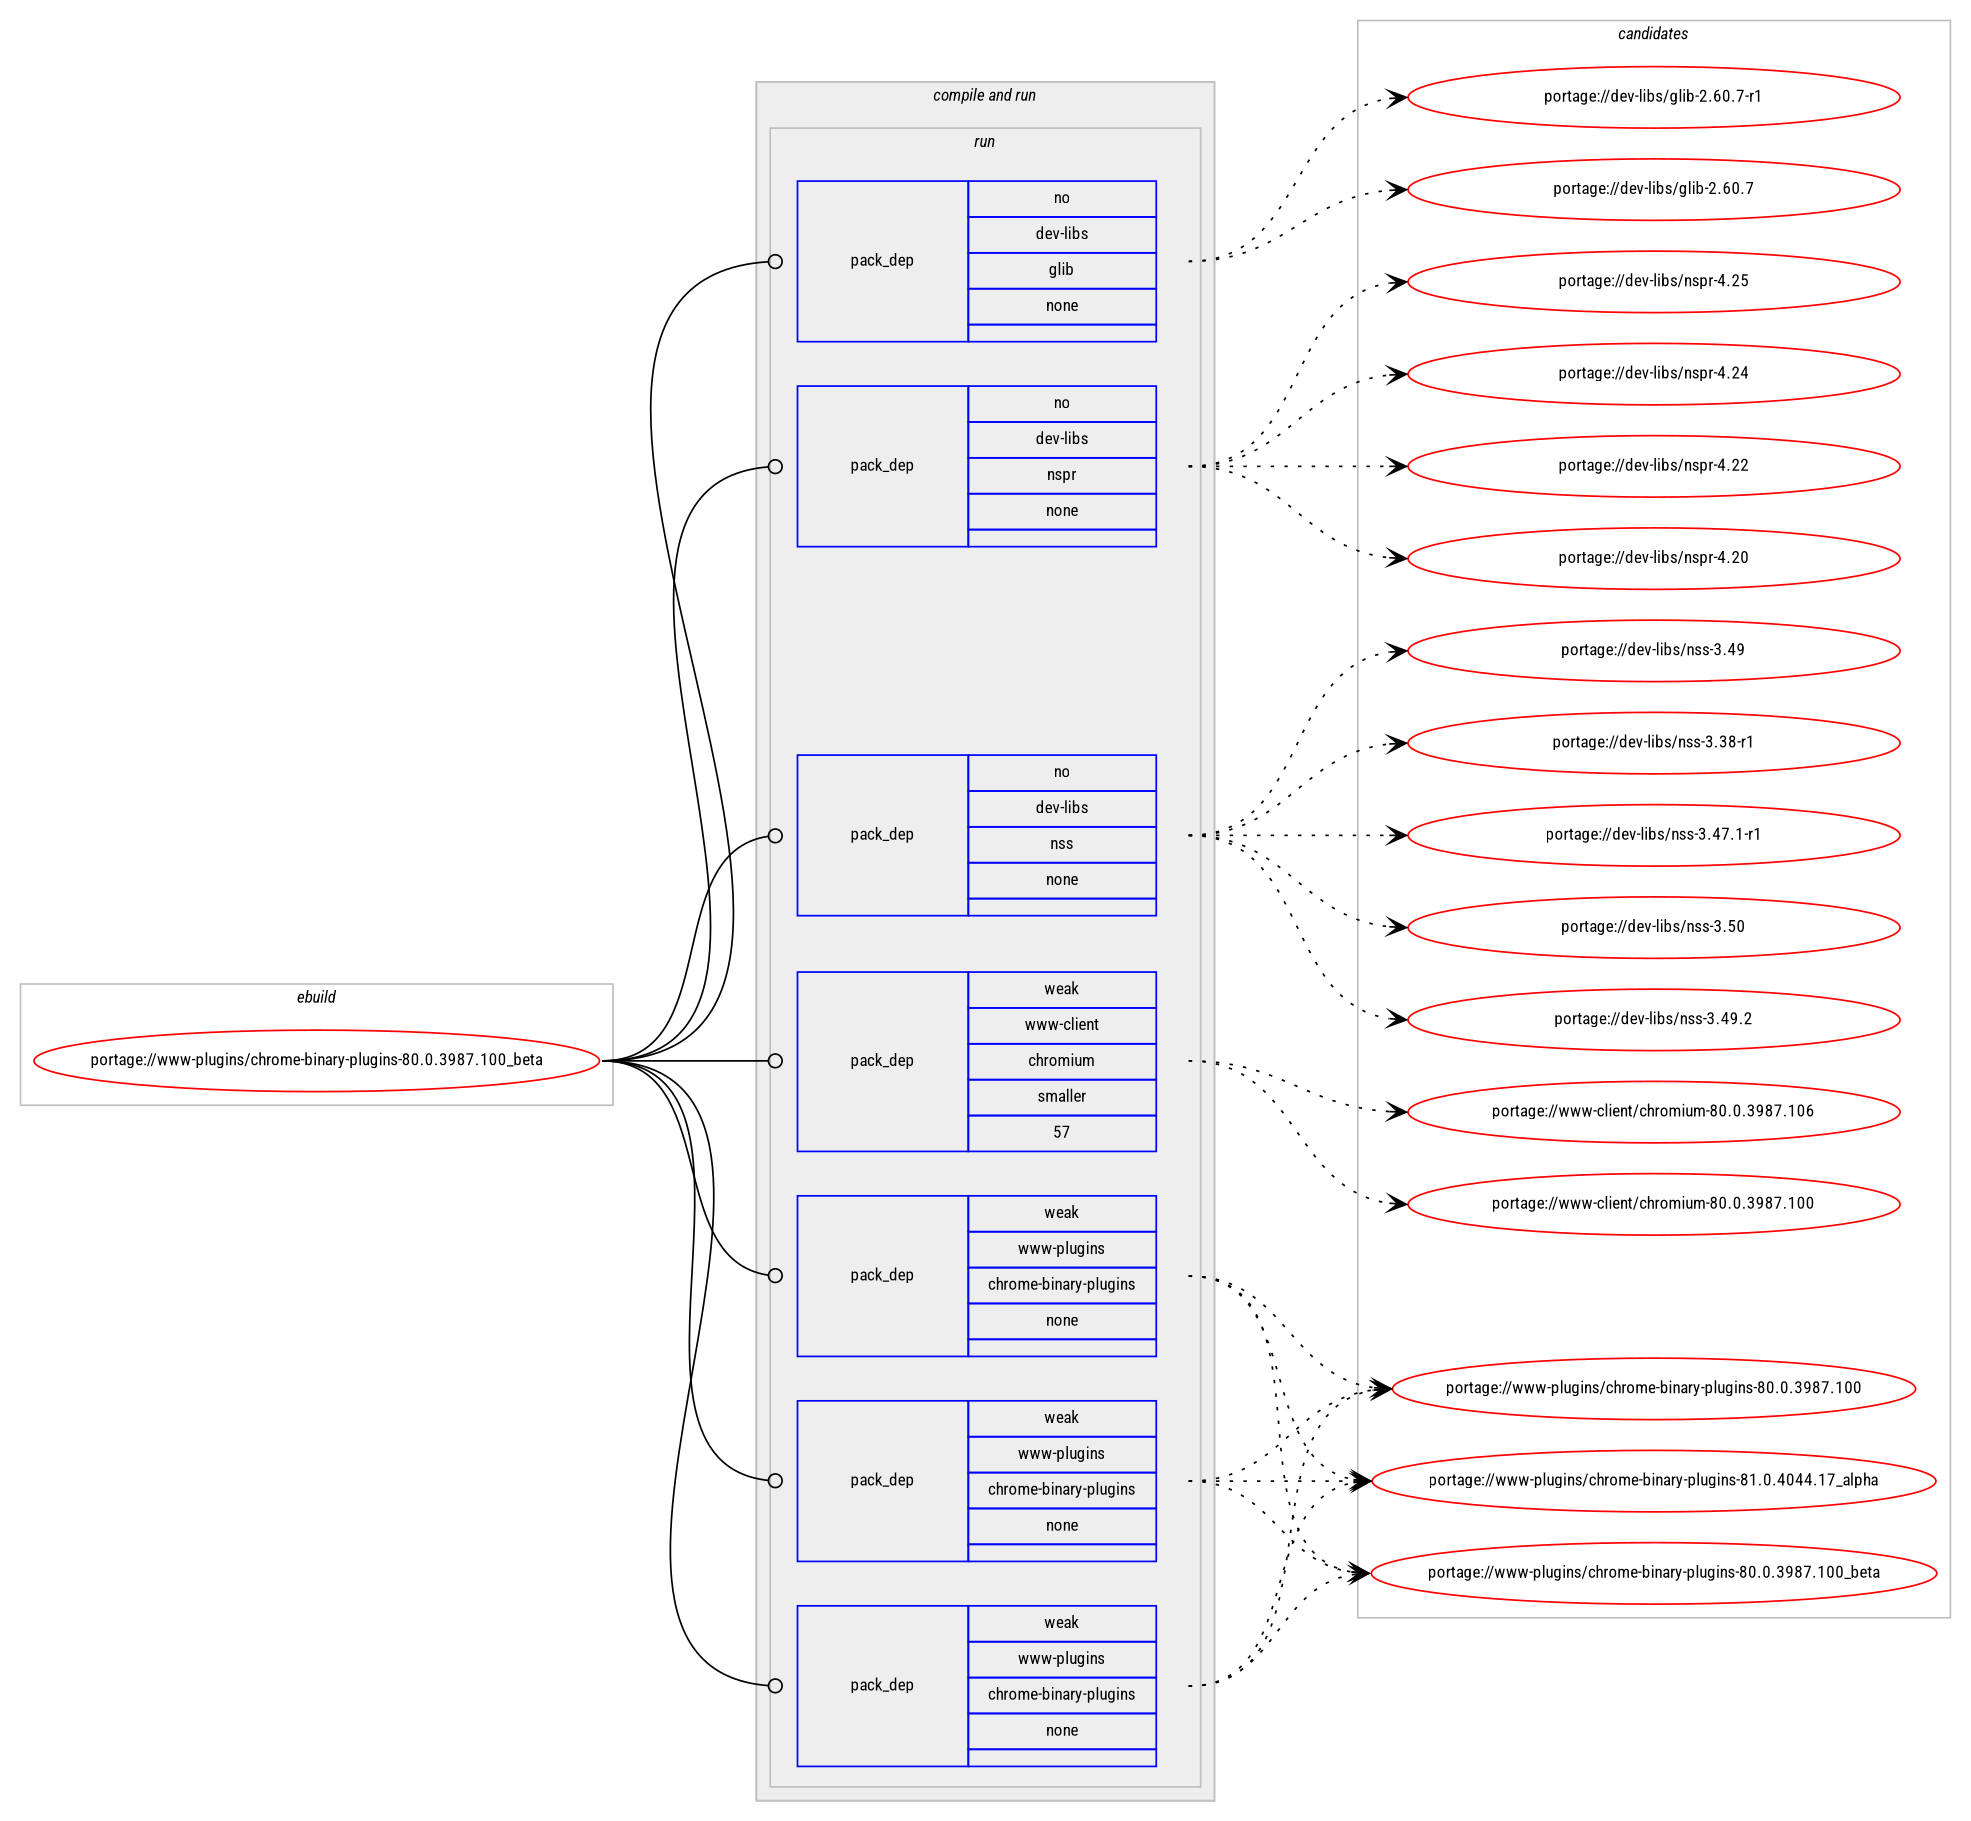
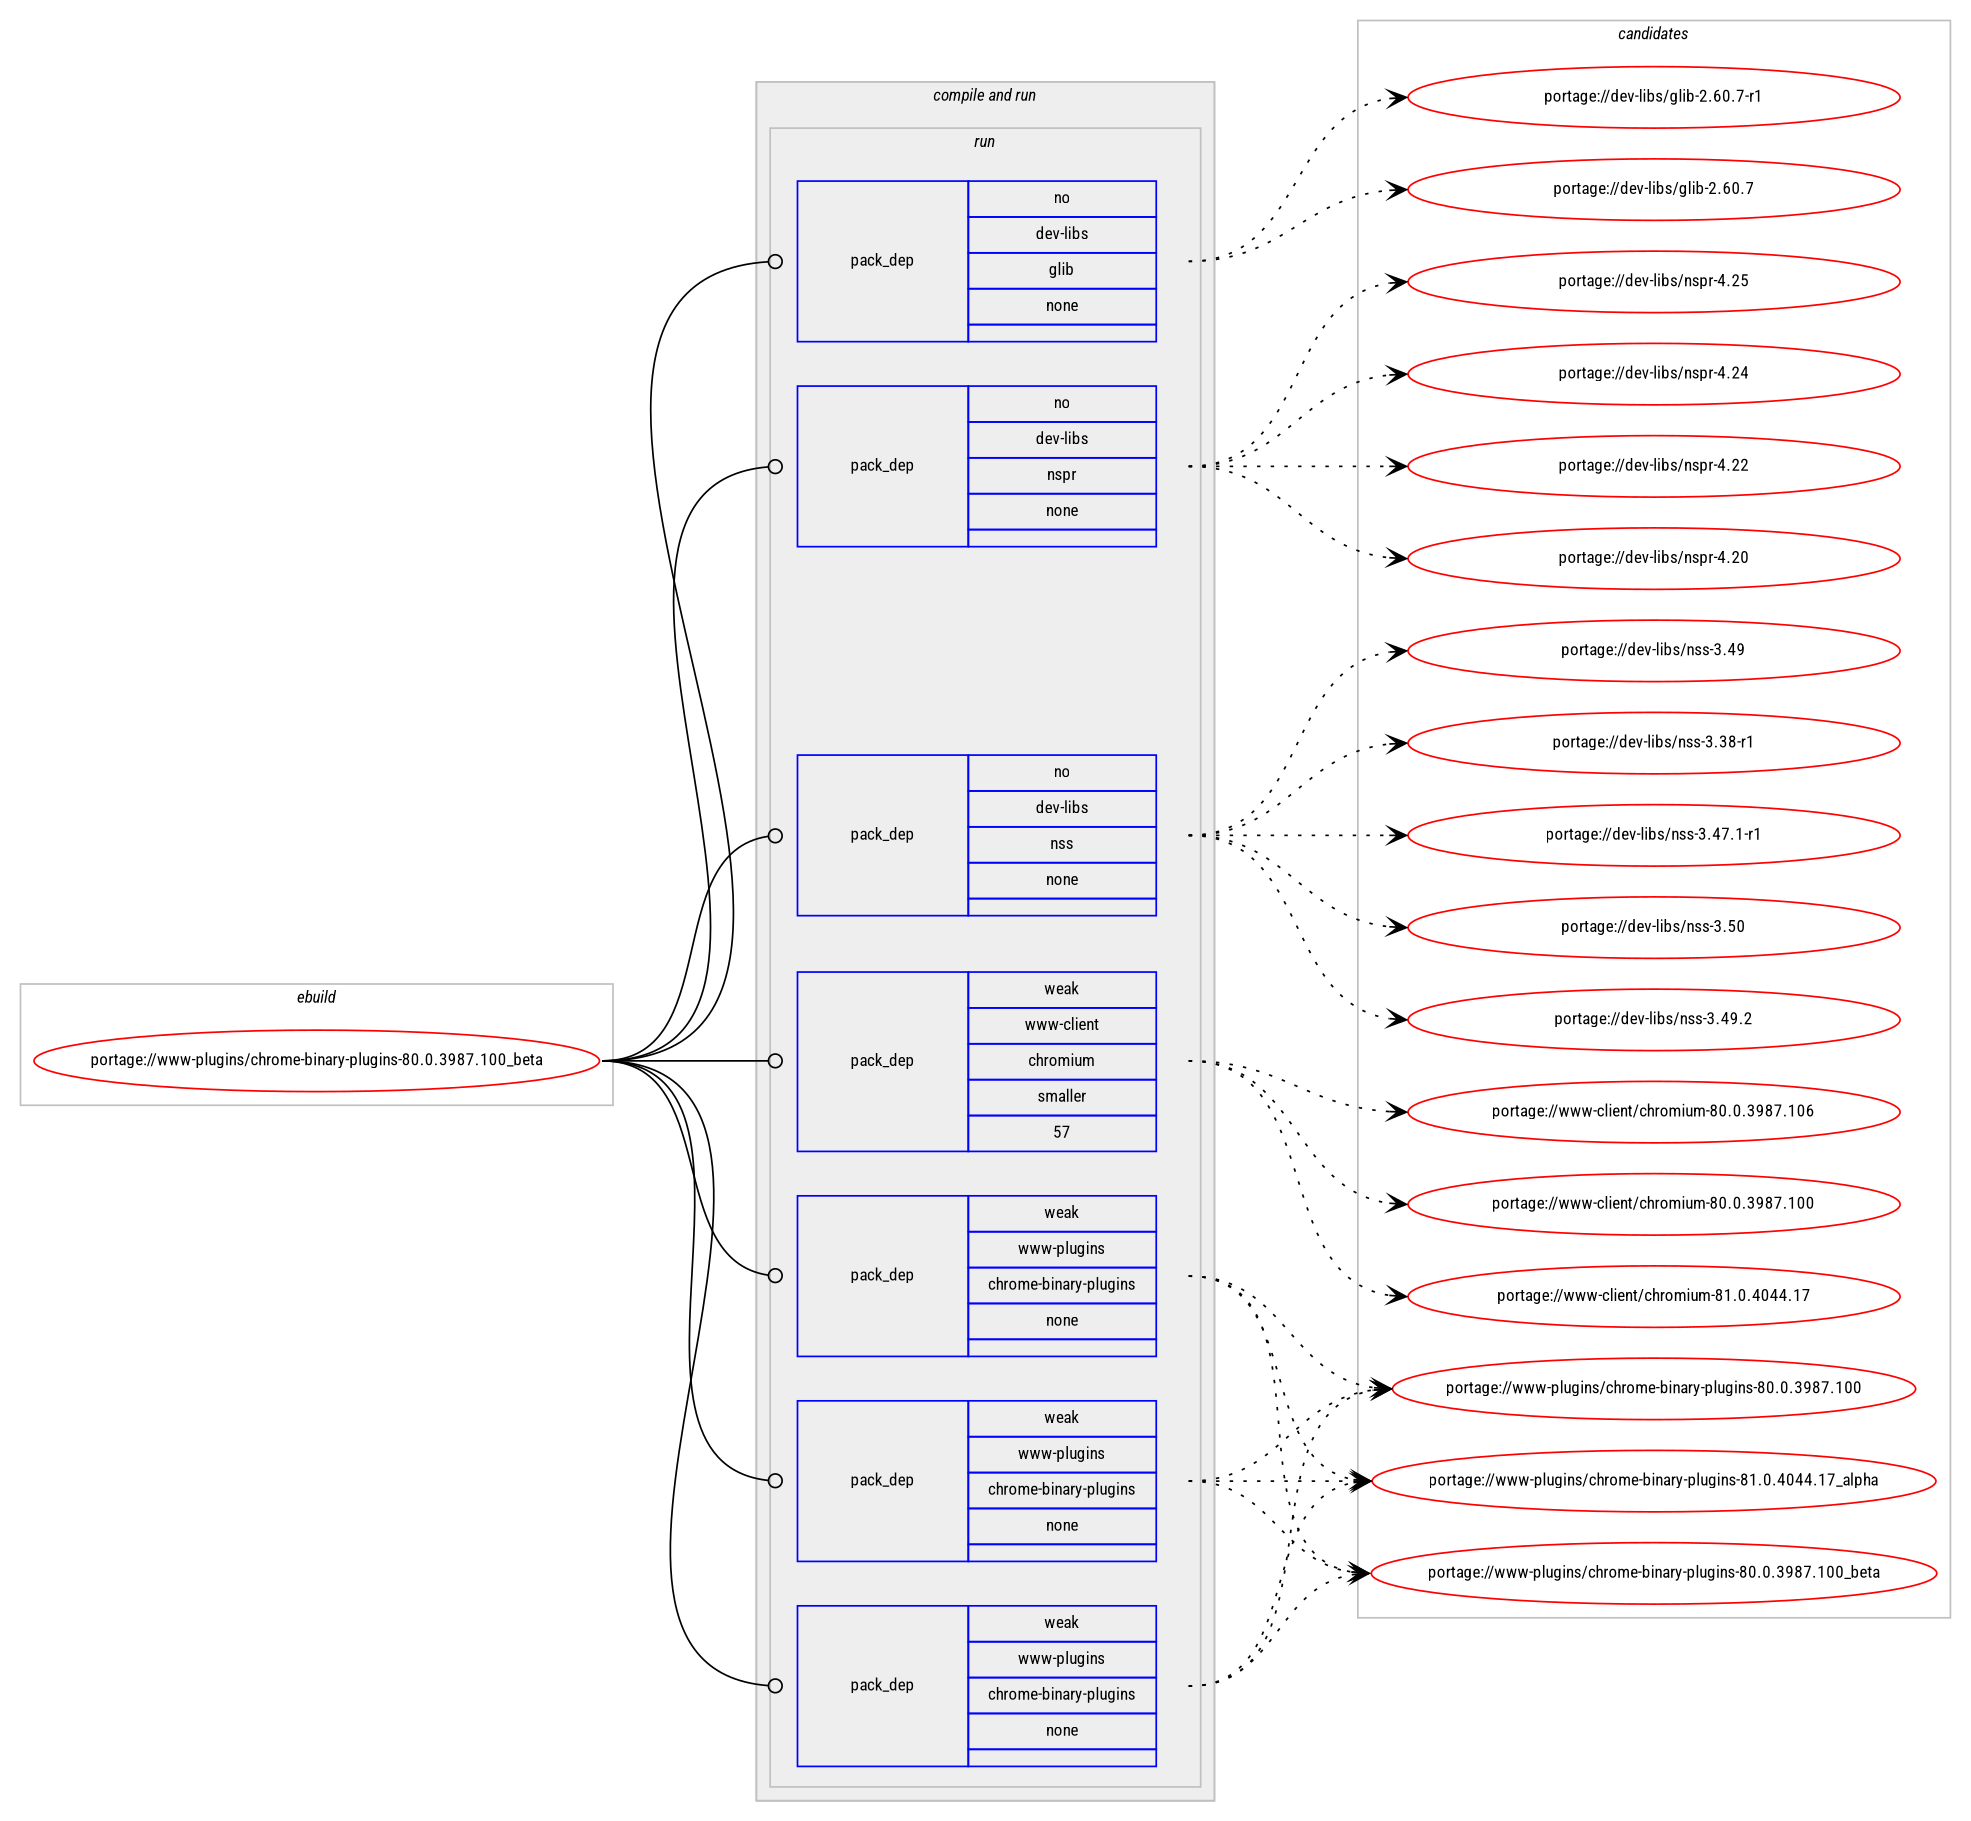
none -> (1654, 1297)
